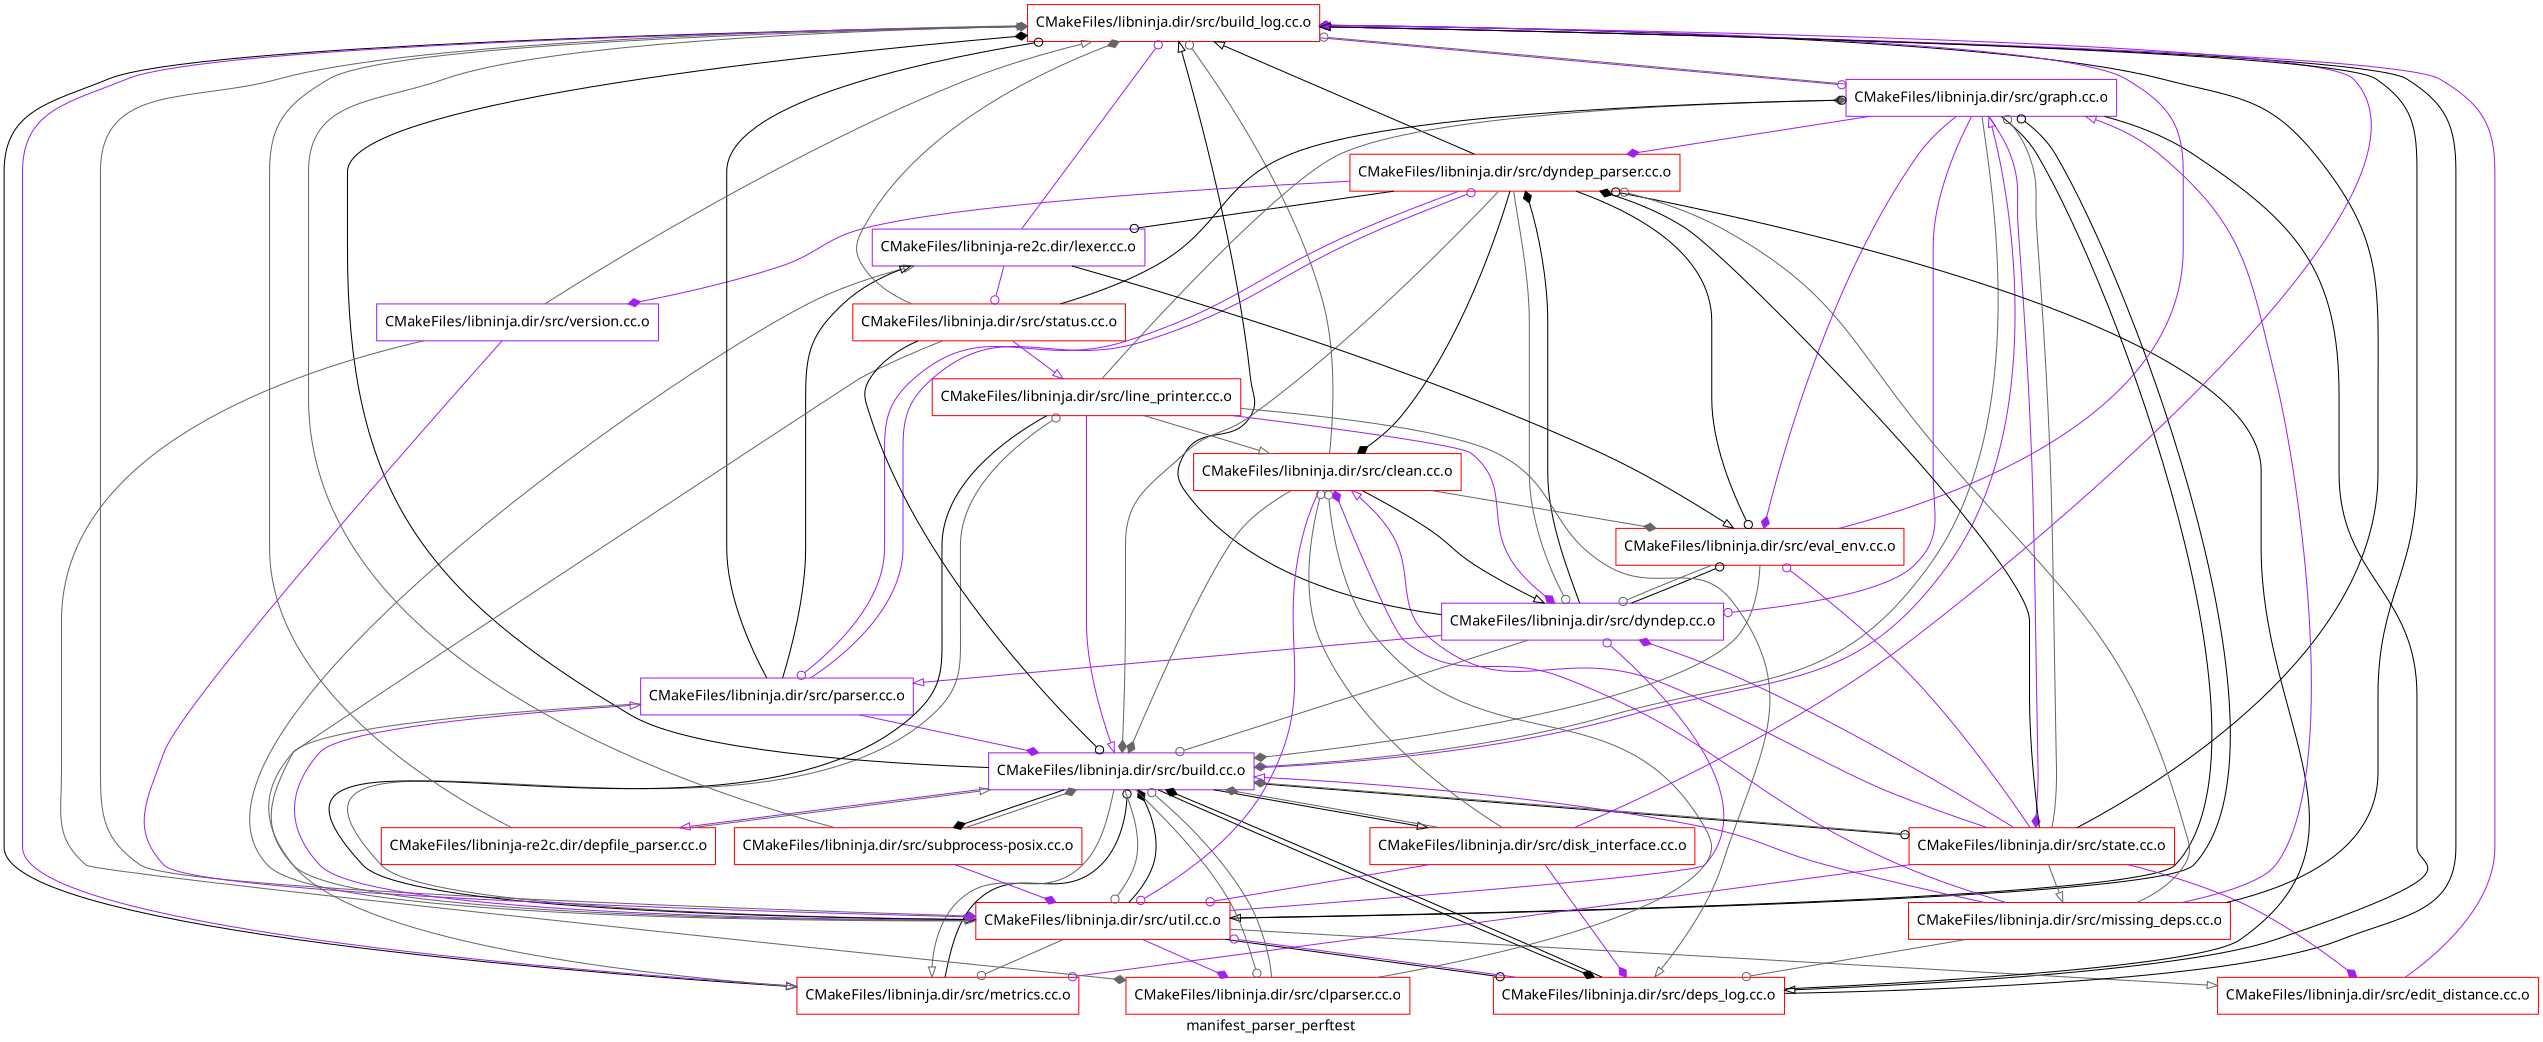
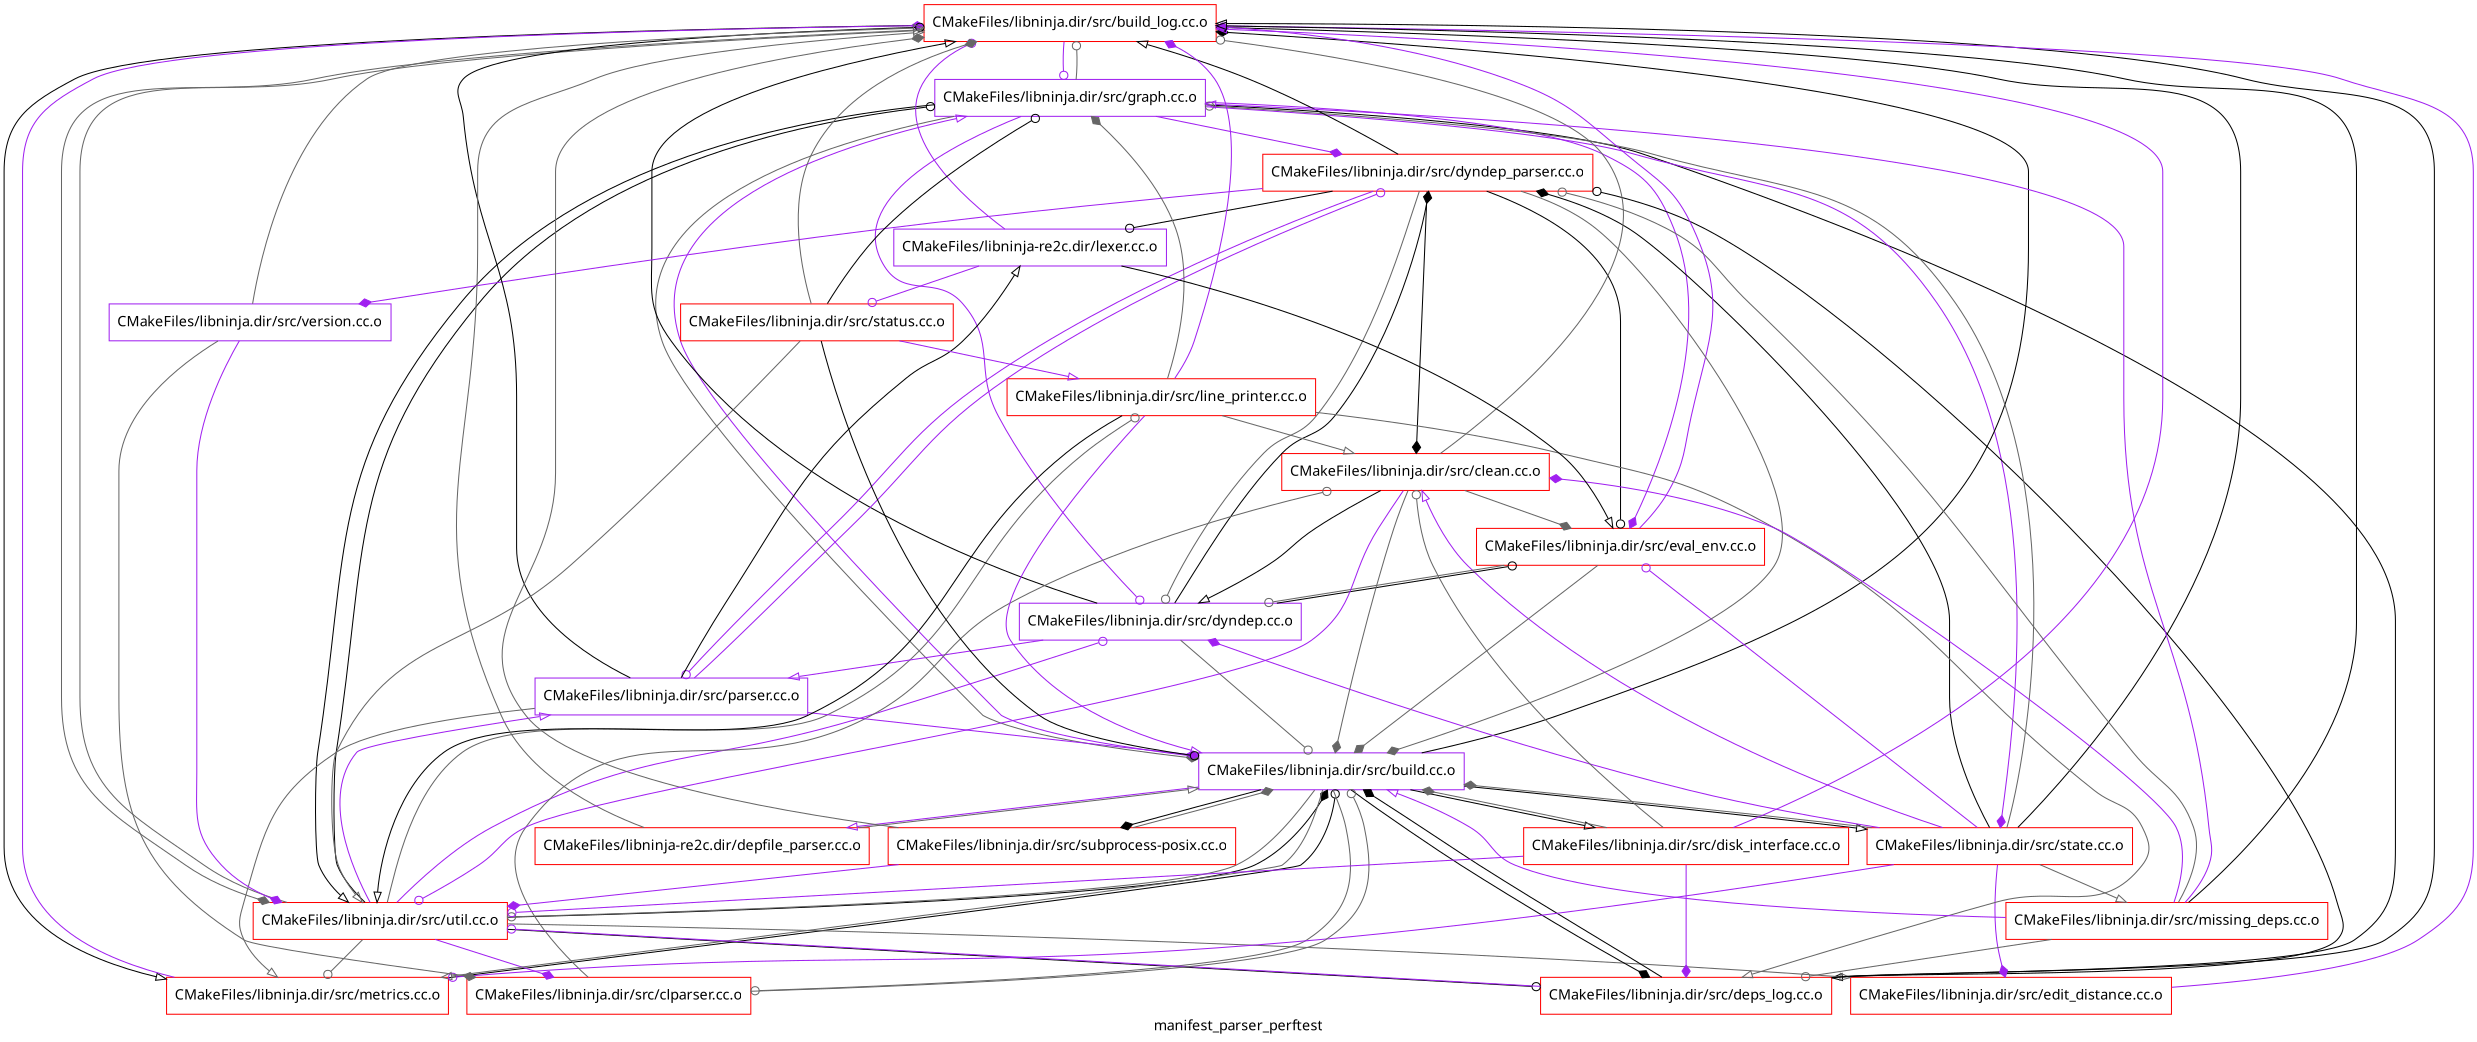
(1435, 444) -> (1224, 224)
(268, 765) -> (84, 148)
(1578, 809) -> (1660, 806)
